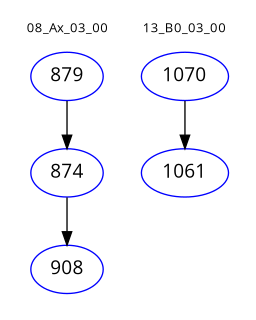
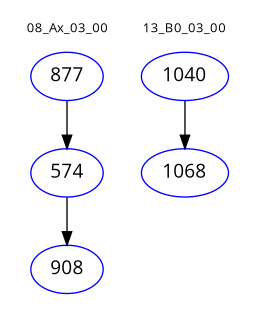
(67, 76) -> (67, 76)
(185, 76) -> (185, 76)
(67, 173) -> (67, 173)
(185, 173) -> (185, 173)
